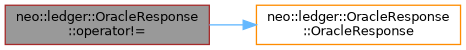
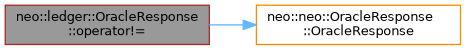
(358, 25) -> (358, 25)
